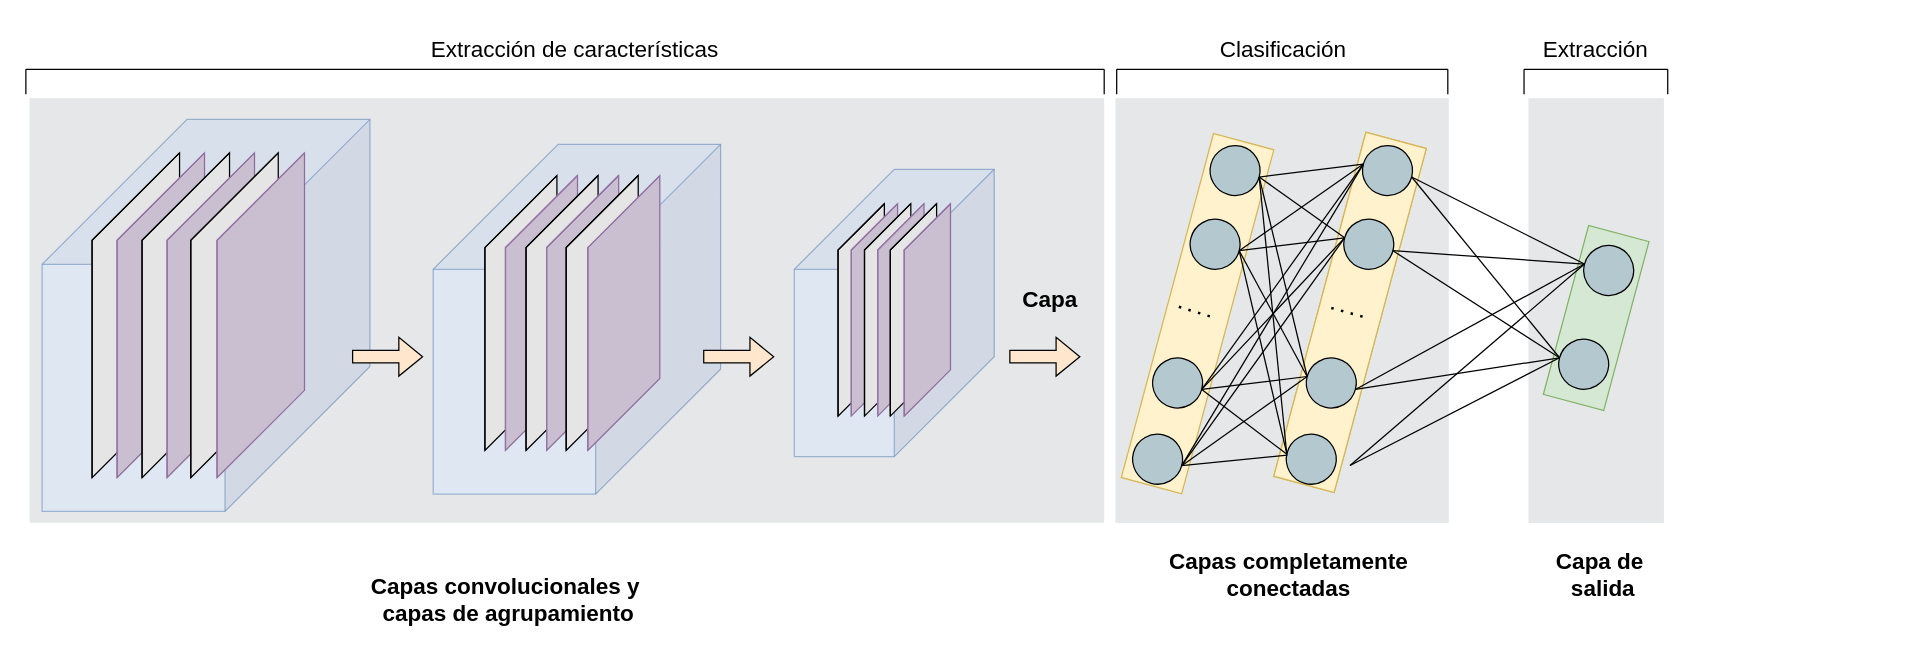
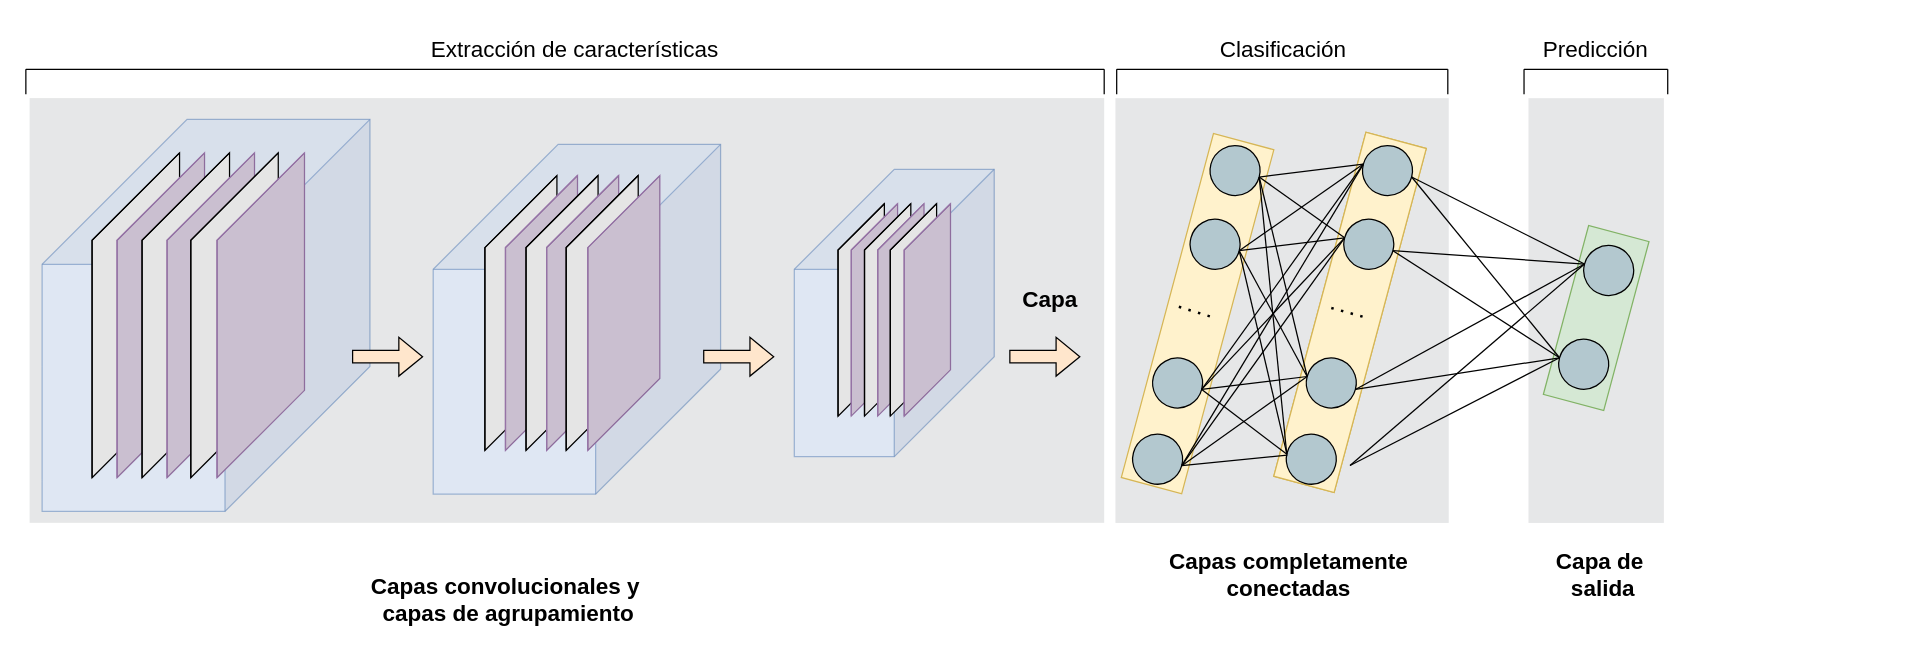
(1596, 51) -> (1596, 51)
